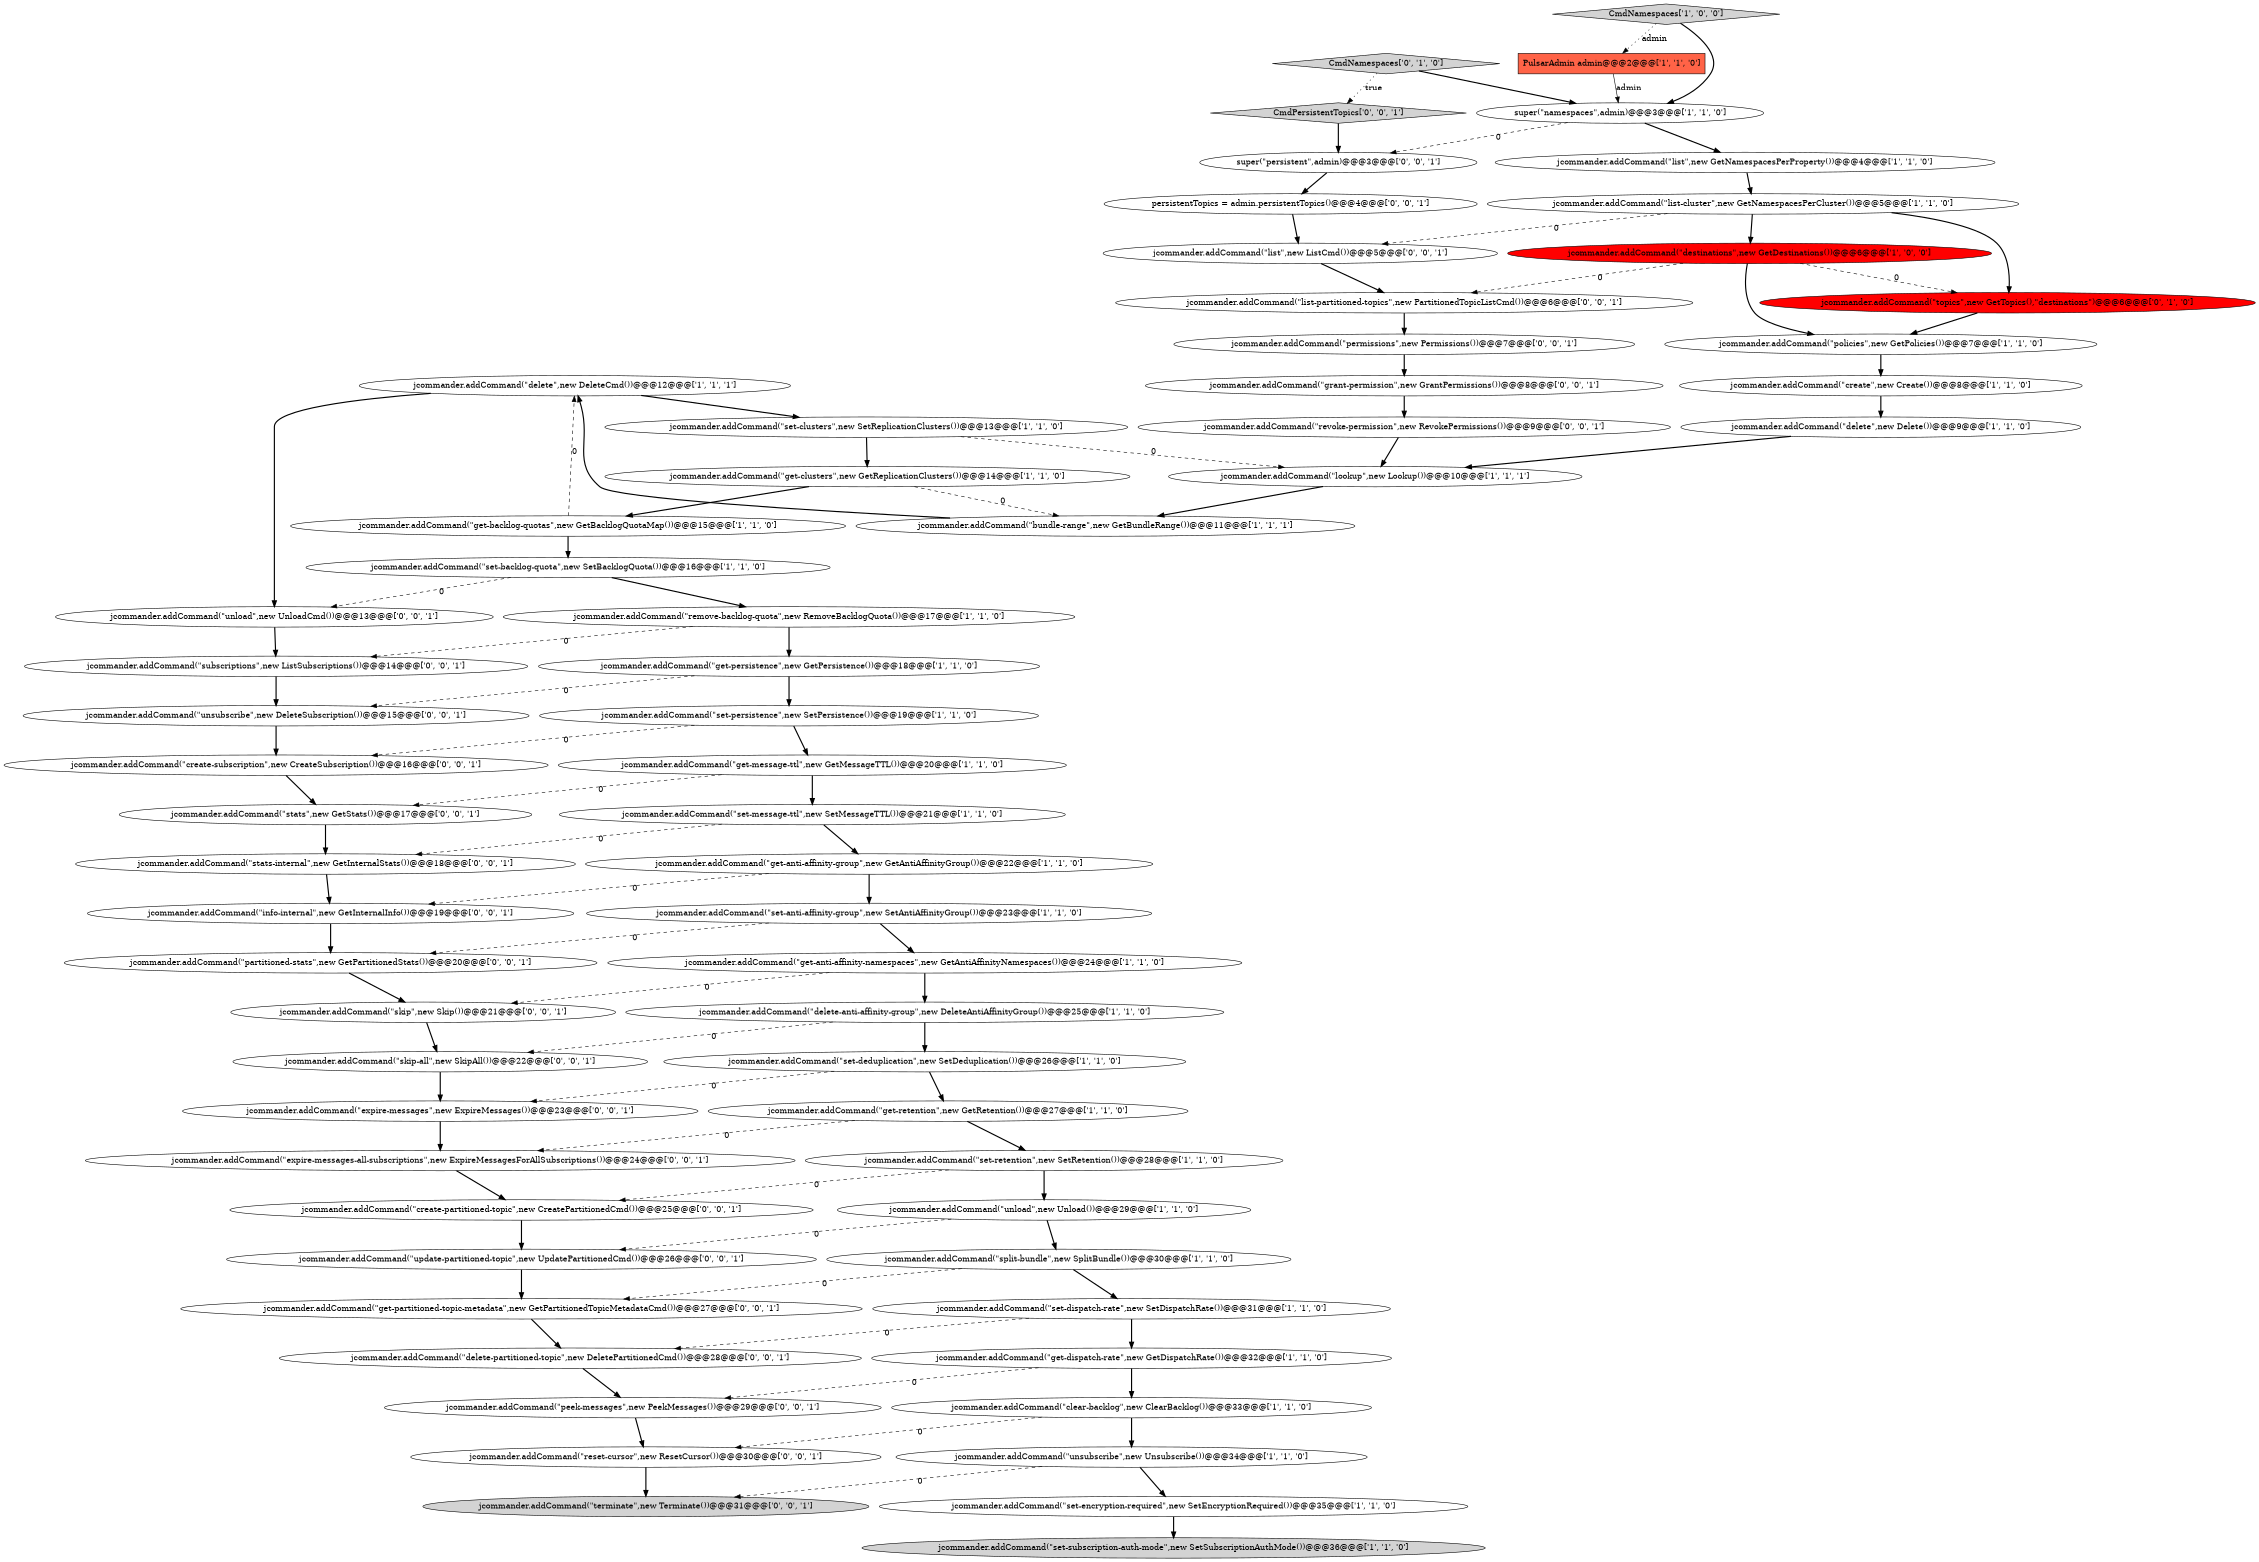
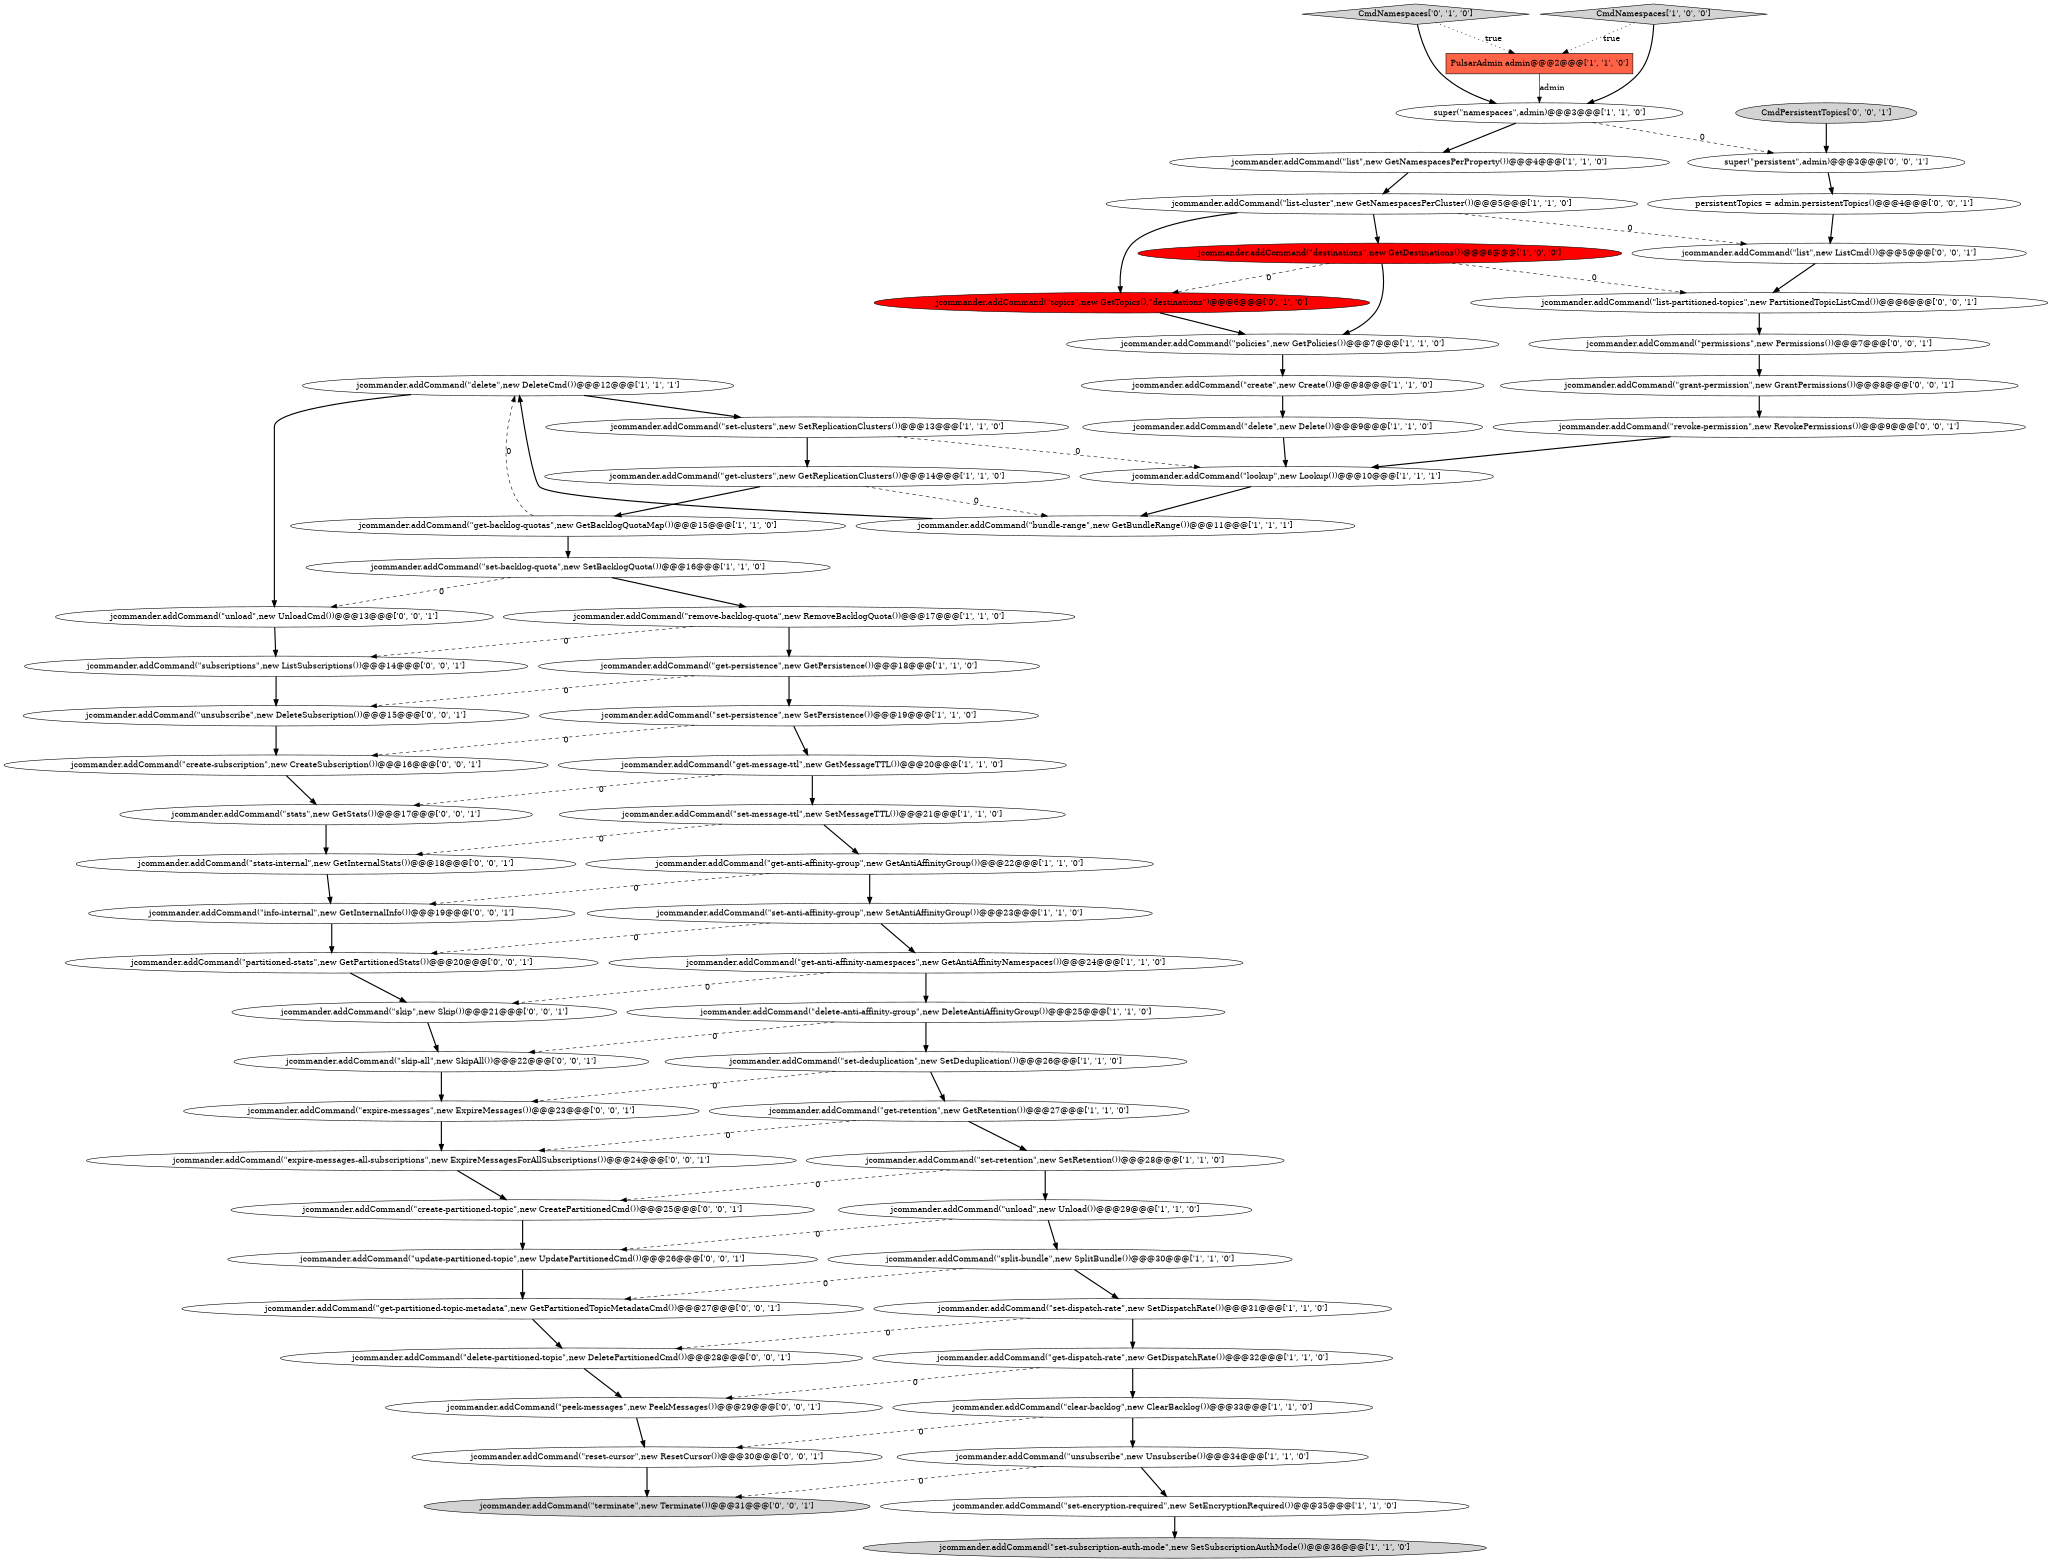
(1654, 39) -> (1612, 39)
(1364, 86) -> (1473, 37)
(1338, 113) -> (1826, 113)
